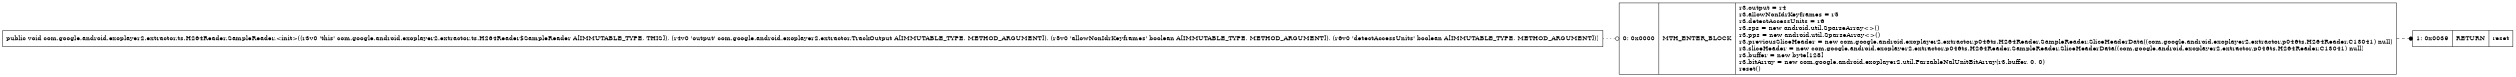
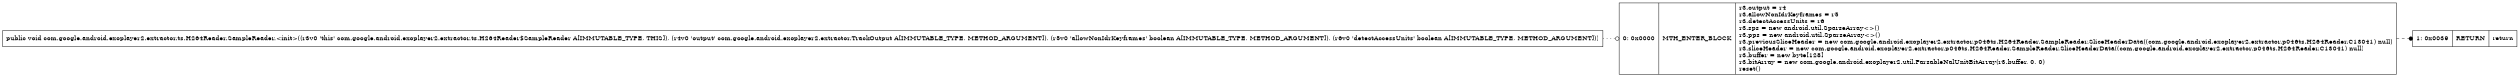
(2501, 38) -> (2503, 38)
